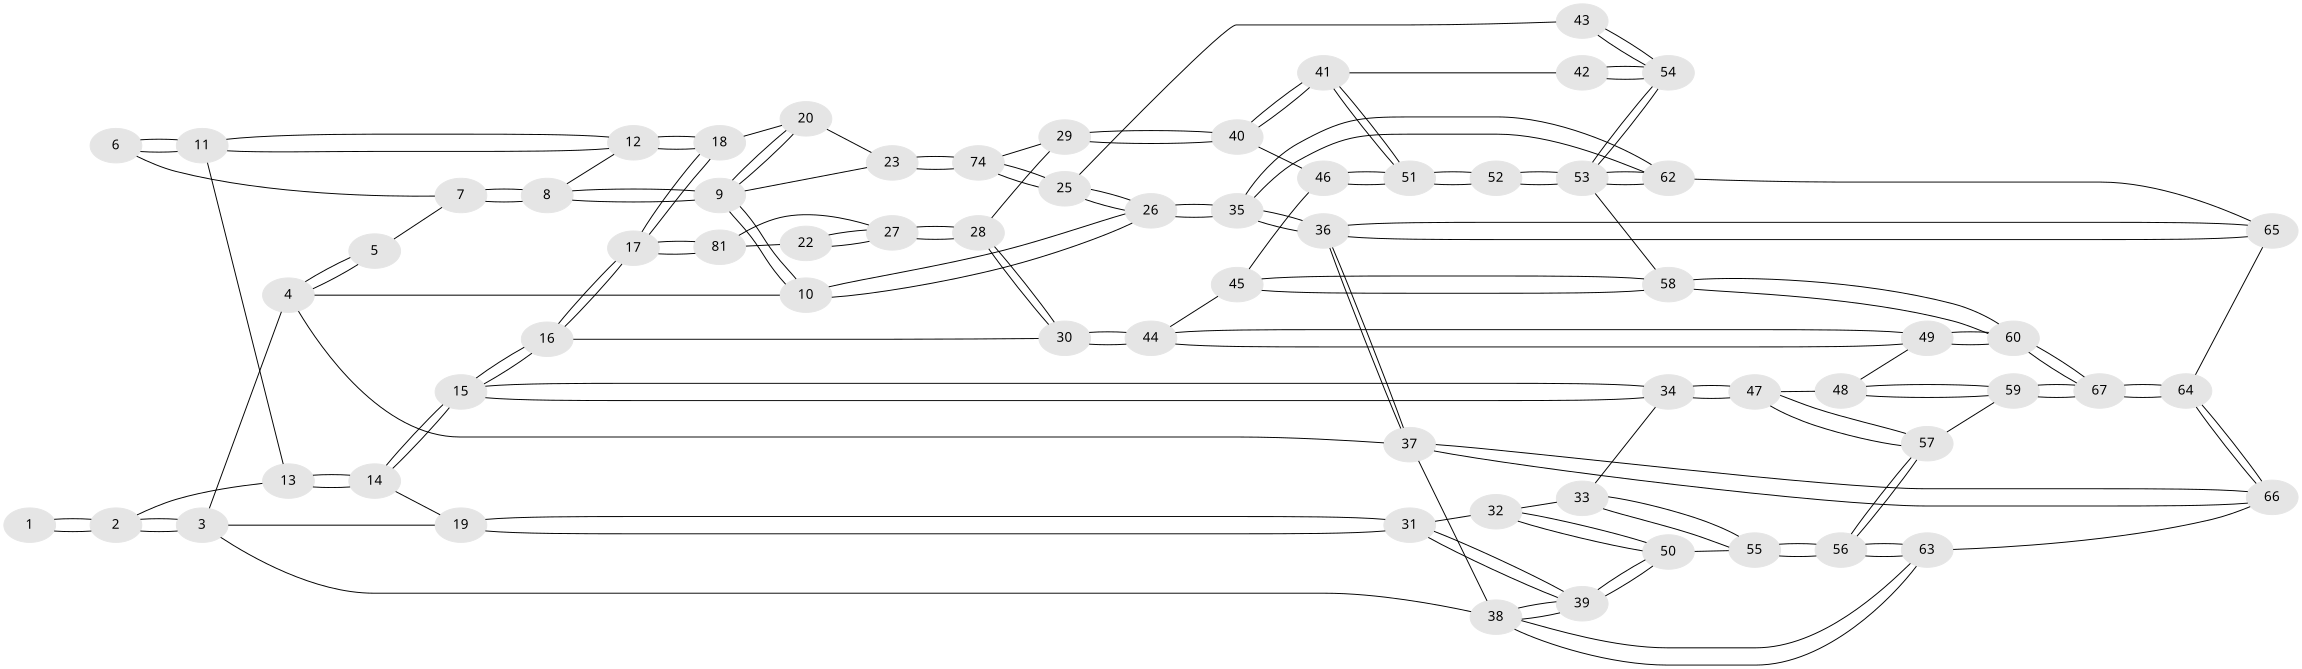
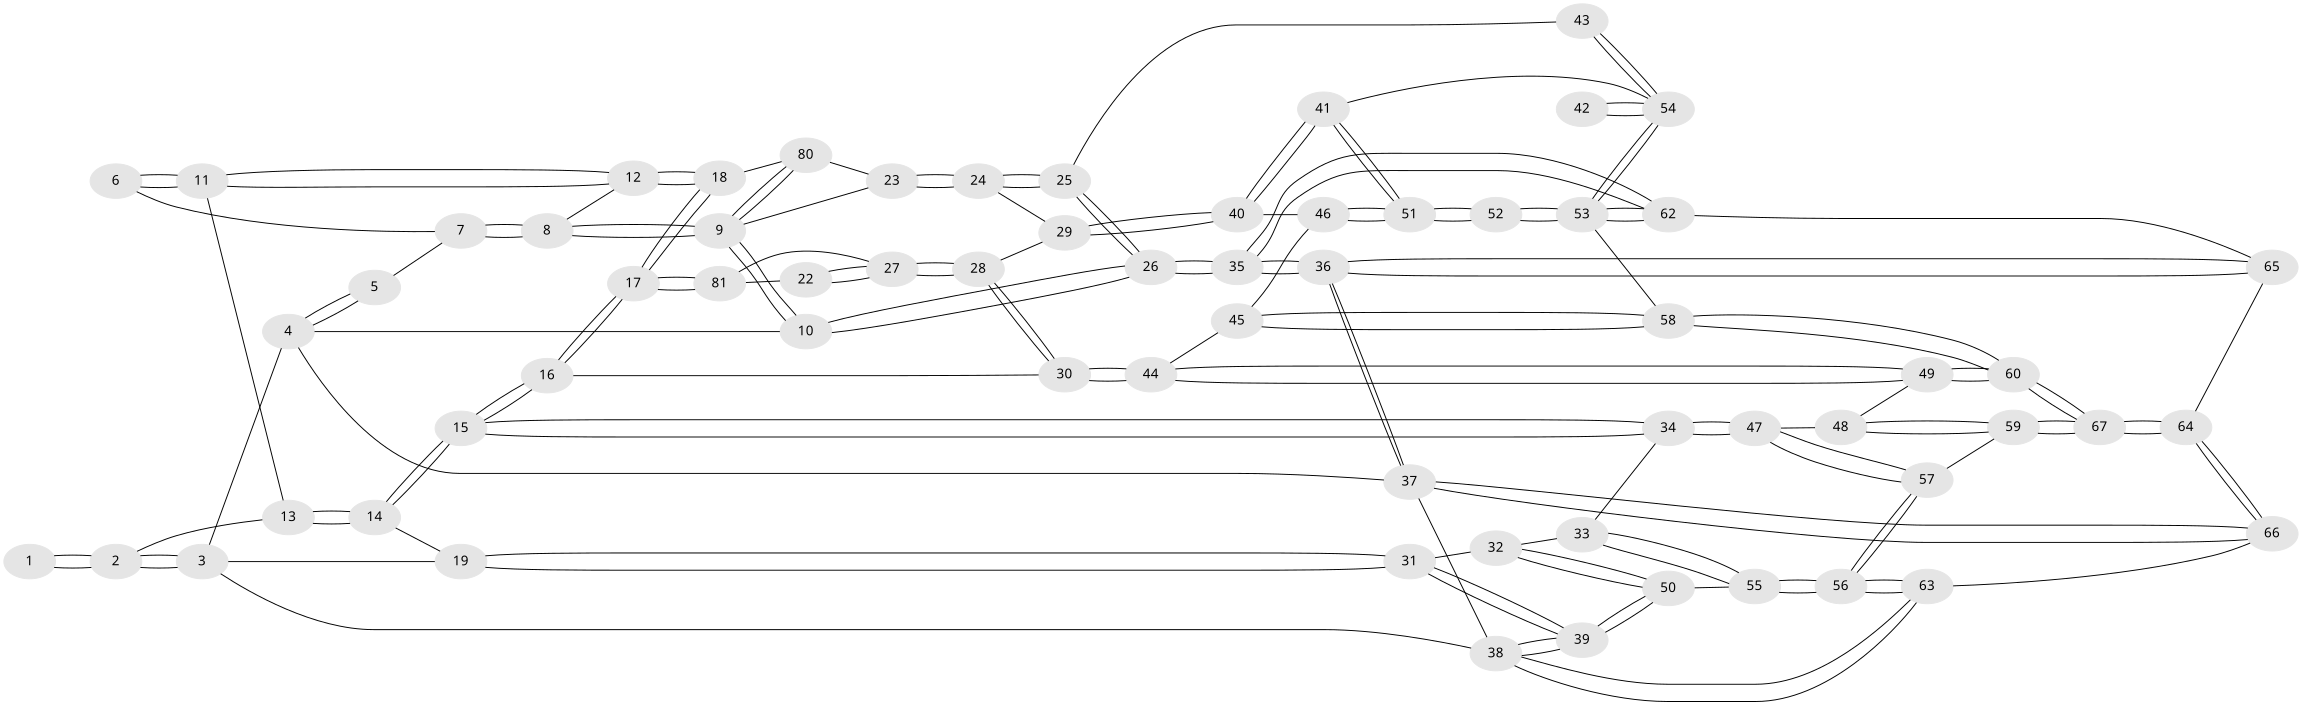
(1453, 73) -> (1498, 77)
(806, 119) -> (806, 155)
(978, 163) -> (978, 181)
